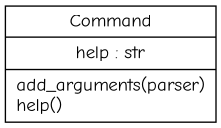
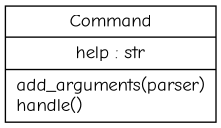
(39, 105) -> (49, 105)
